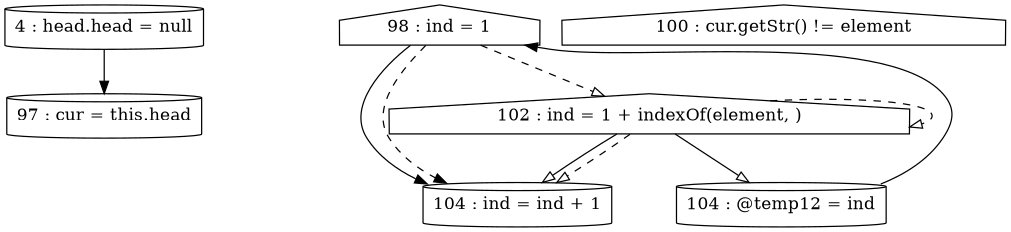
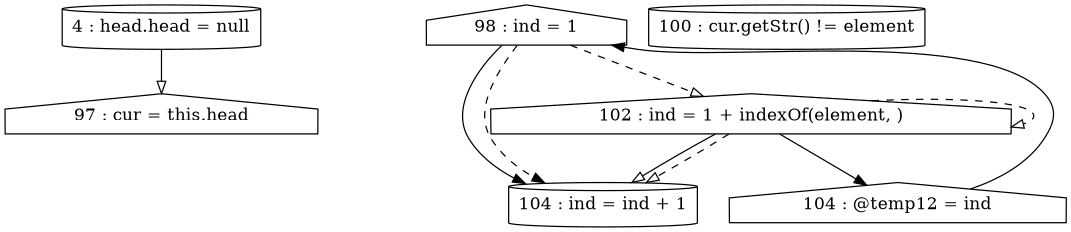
(784, 27) -> (787, 27)
(104, 65) -> (161, 65)
(104, 116) -> (161, 116)
(707, 155) -> (818, 156)
(781, 205) -> (898, 205)
